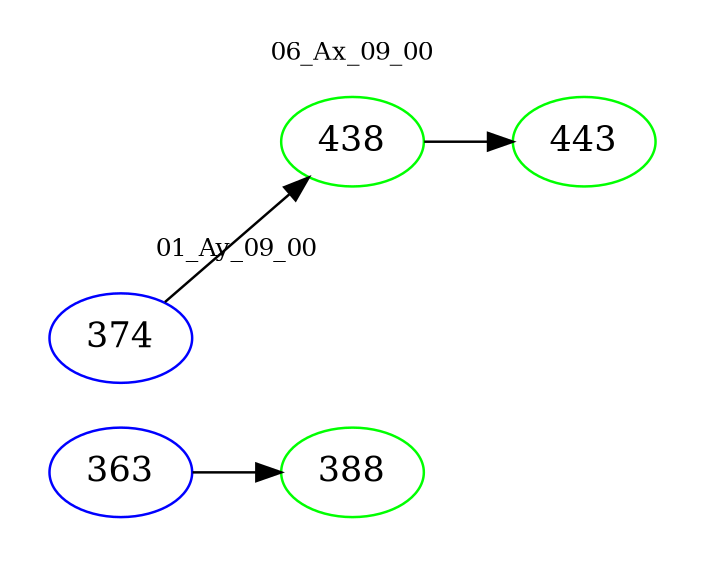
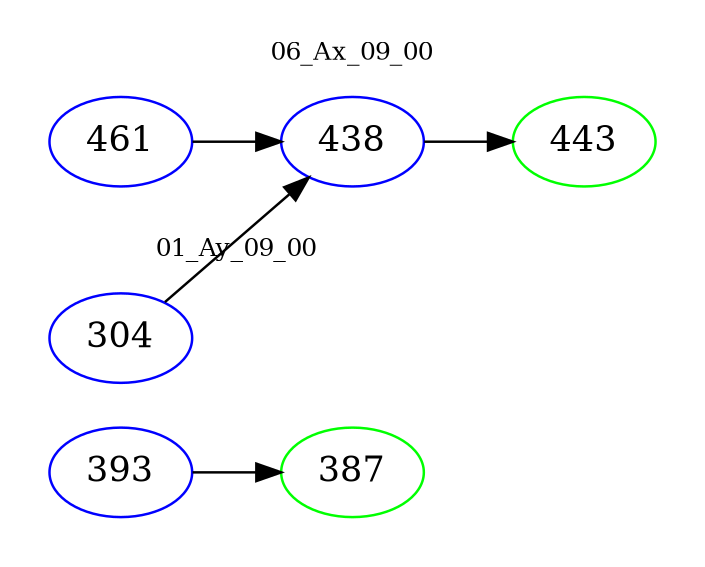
none -> (121, 142)
(353, 142) -> (353, 142)
(121, 338) -> (121, 338)
(121, 472) -> (121, 472)
(353, 472) -> (353, 472)
